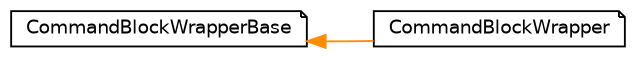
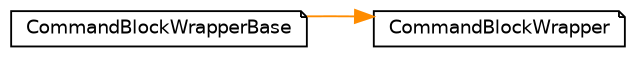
(350, 41) -> (331, 16)
